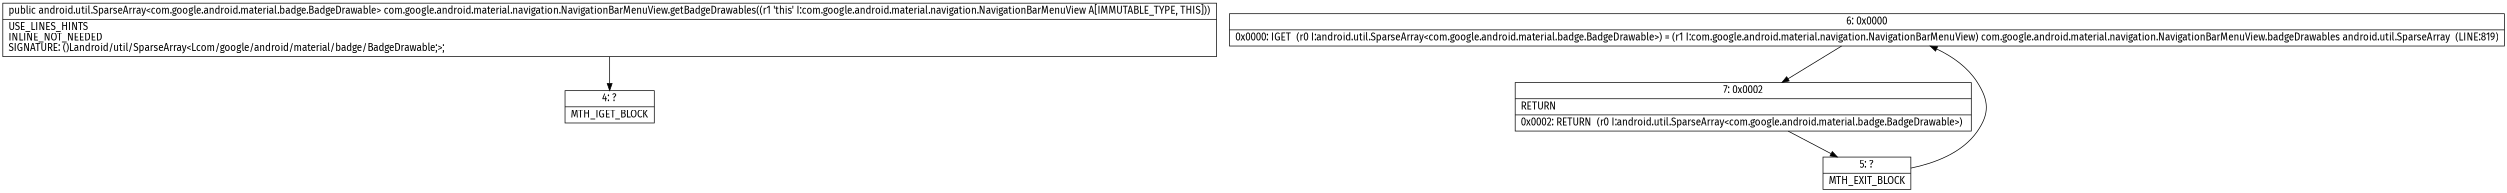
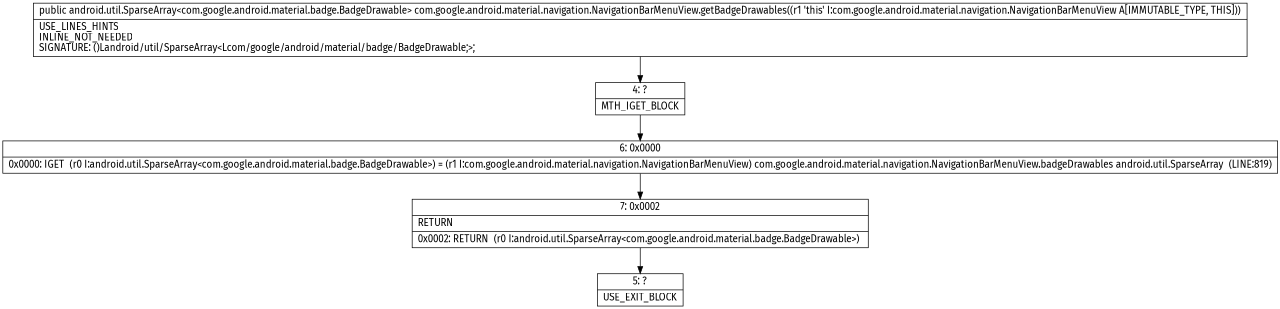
(1984, 119) -> (640, 124)
(1867, 181) -> (640, 298)
